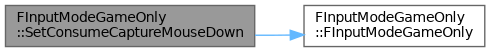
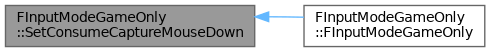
(273, 35) -> (286, 17)
